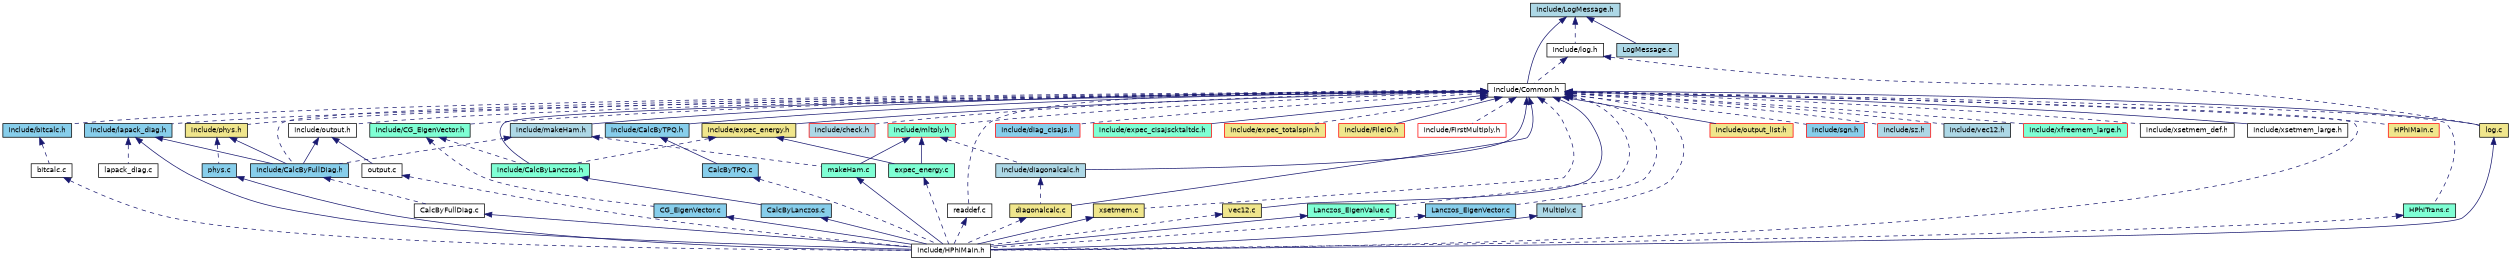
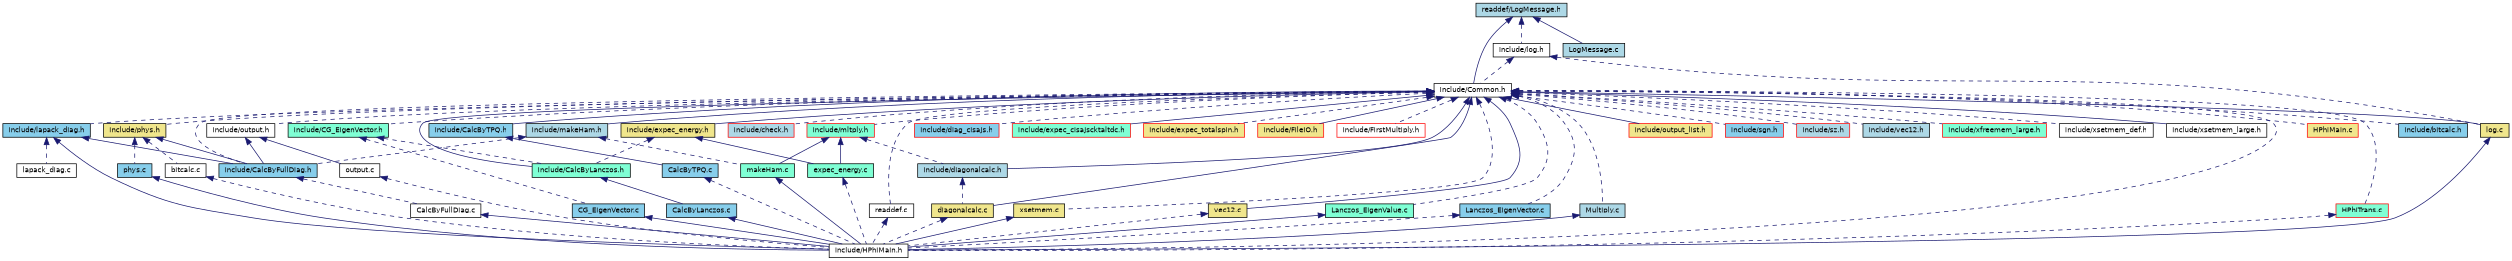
(1575, 10) -> (1521, 10)
(46, 154) -> (169, 157)
(2430, 211) -> (2362, 211)
